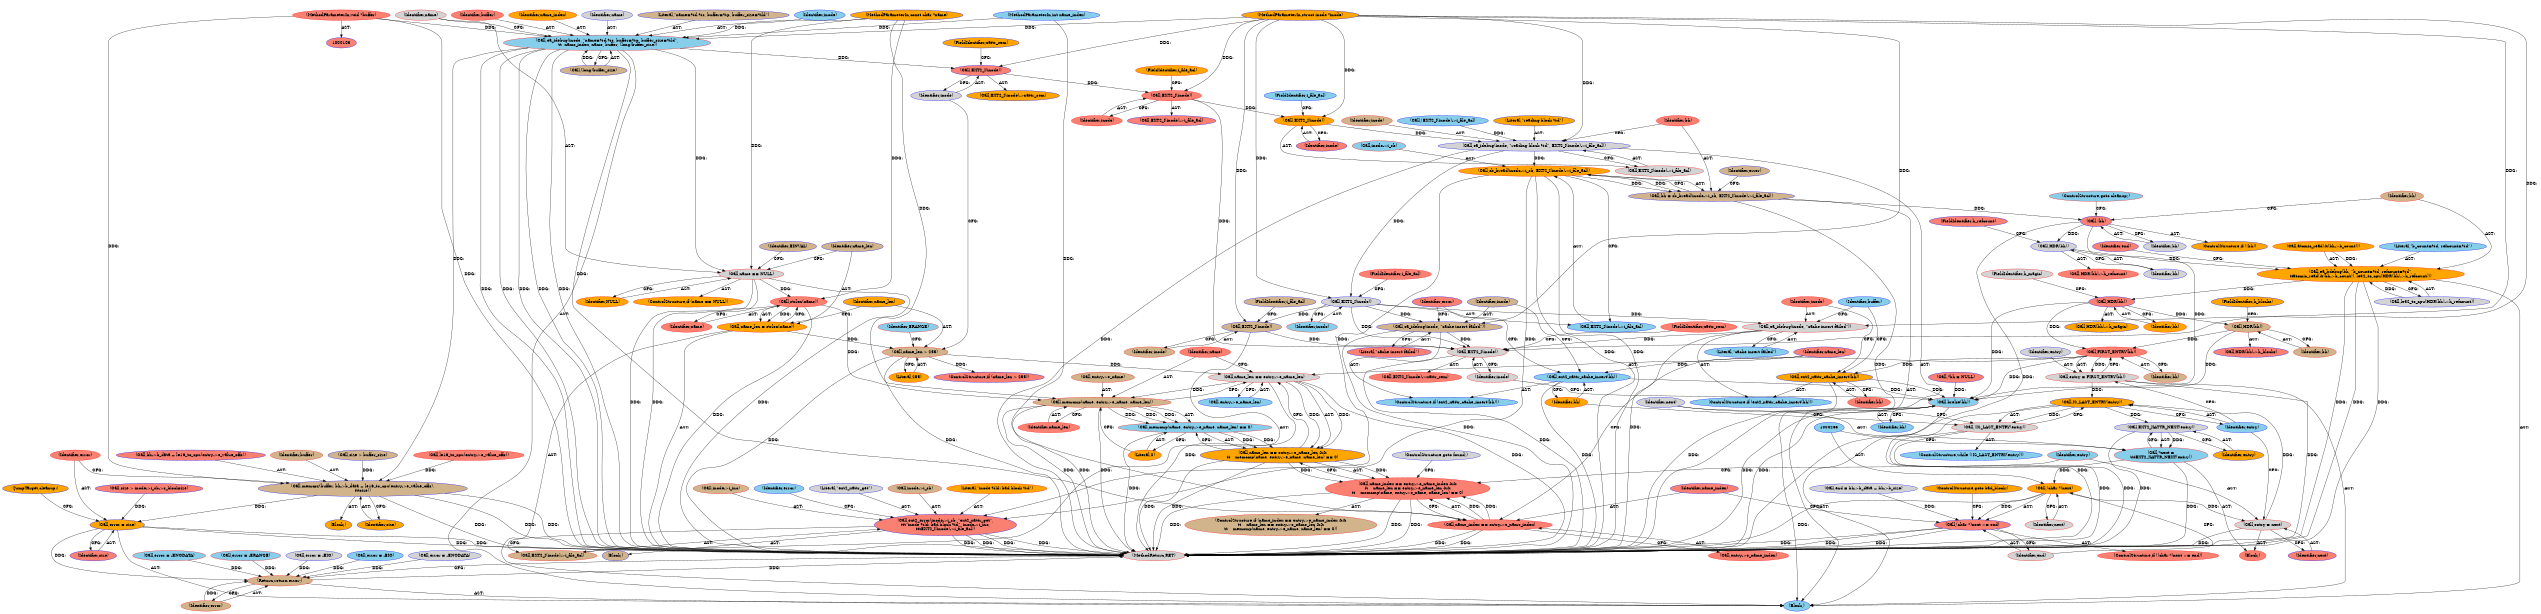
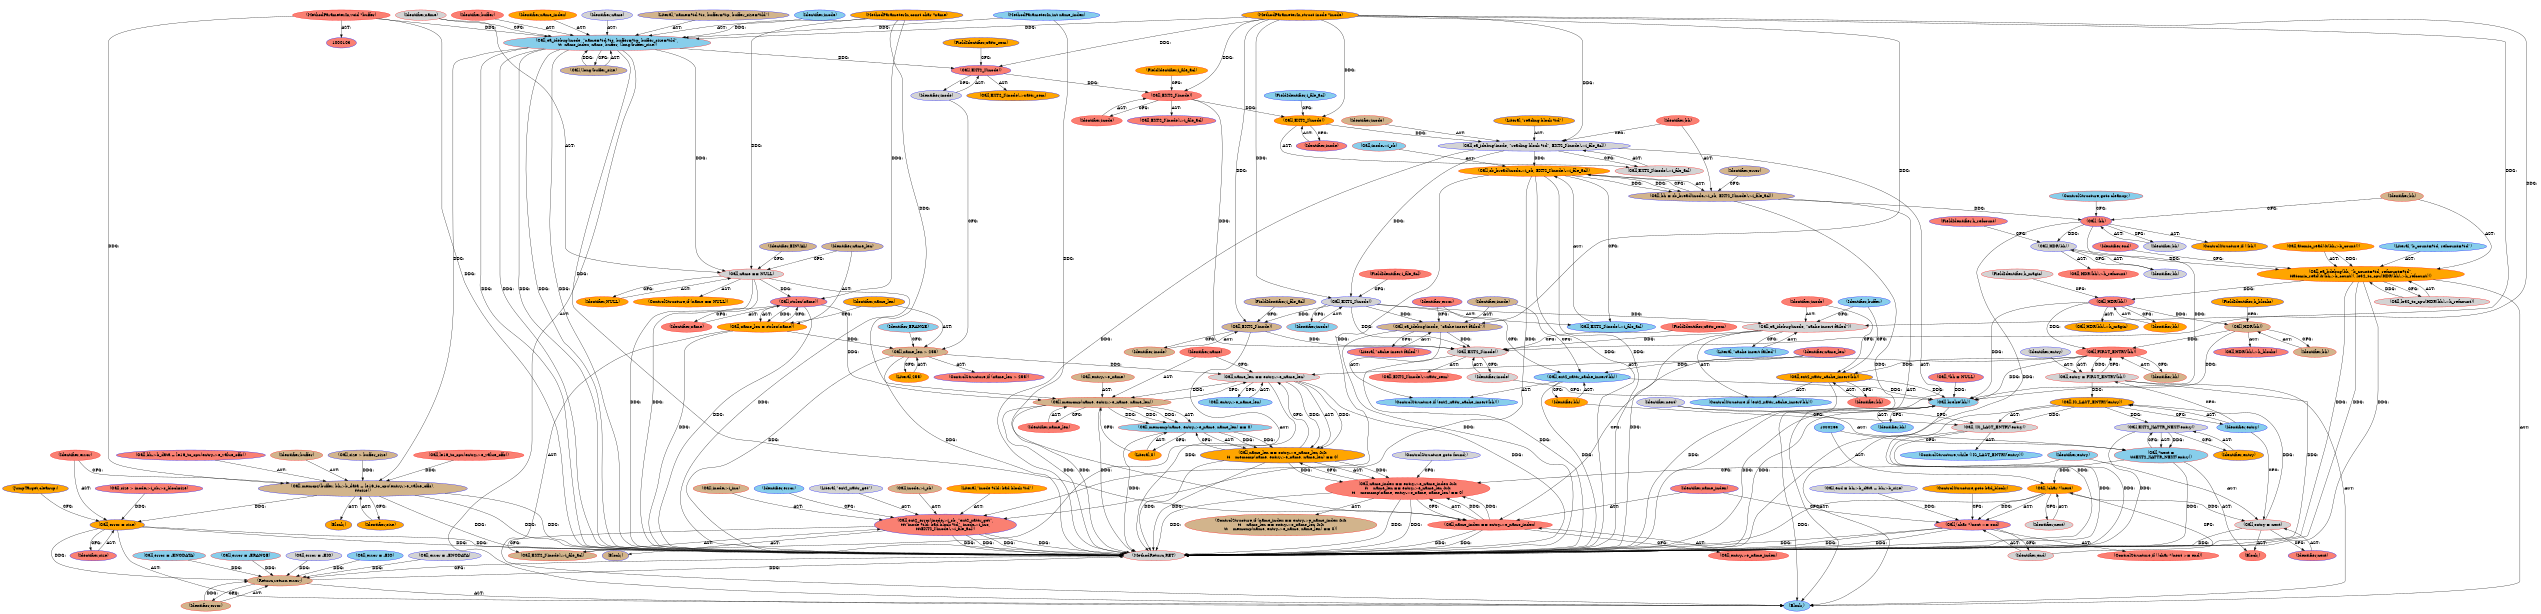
(1443, 121) -> none
(799, 302) -> (799, 302)
(2432, 302) -> (2432, 302)
(962, 365) -> (962, 365)
(2056, 419) -> none
(685, 428) -> (685, 428)
